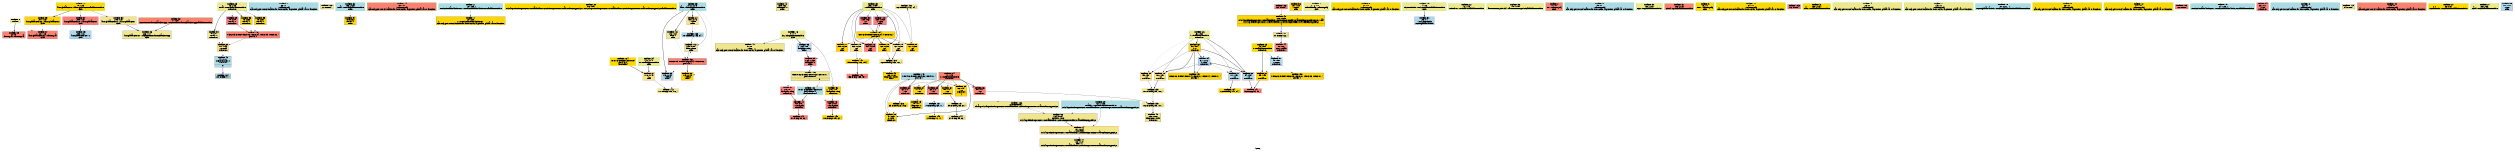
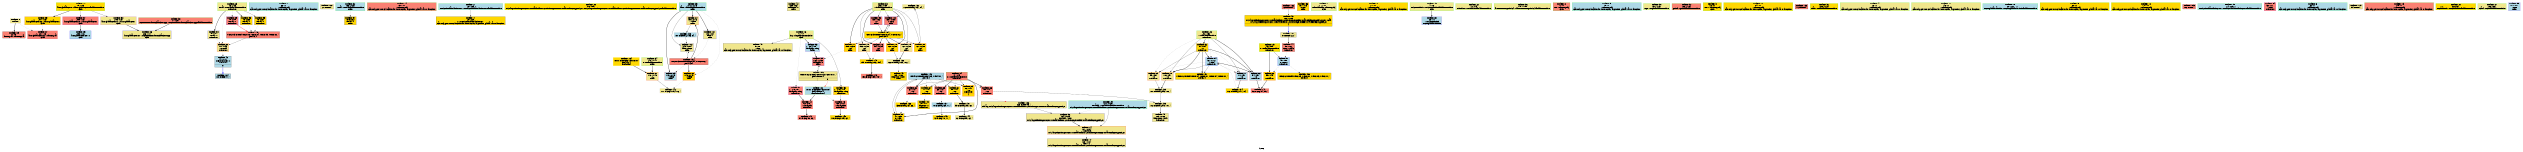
none -> (697, 43)
